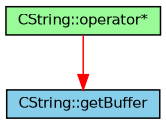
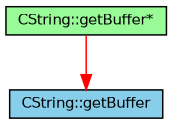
(83, 21) -> (86, 21)
